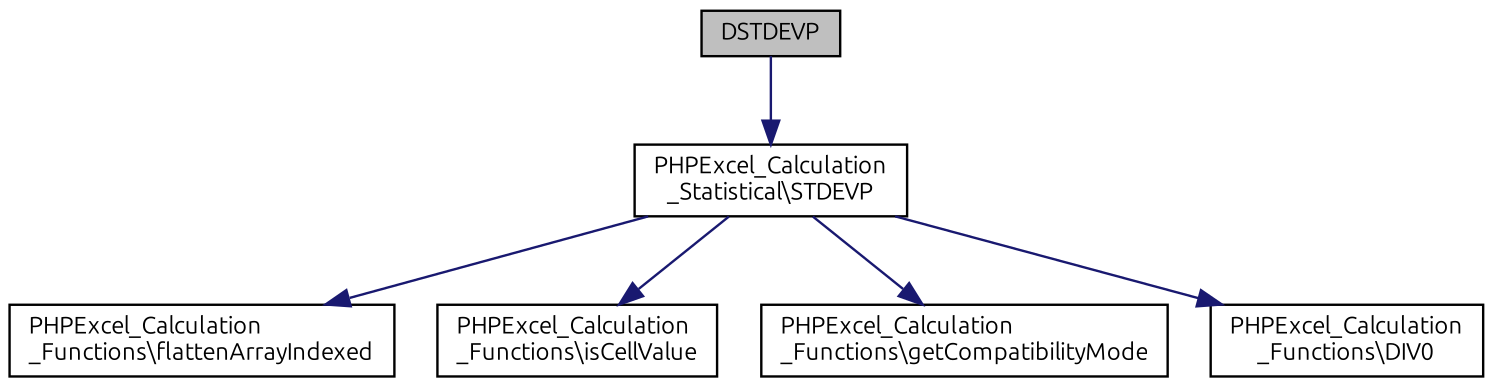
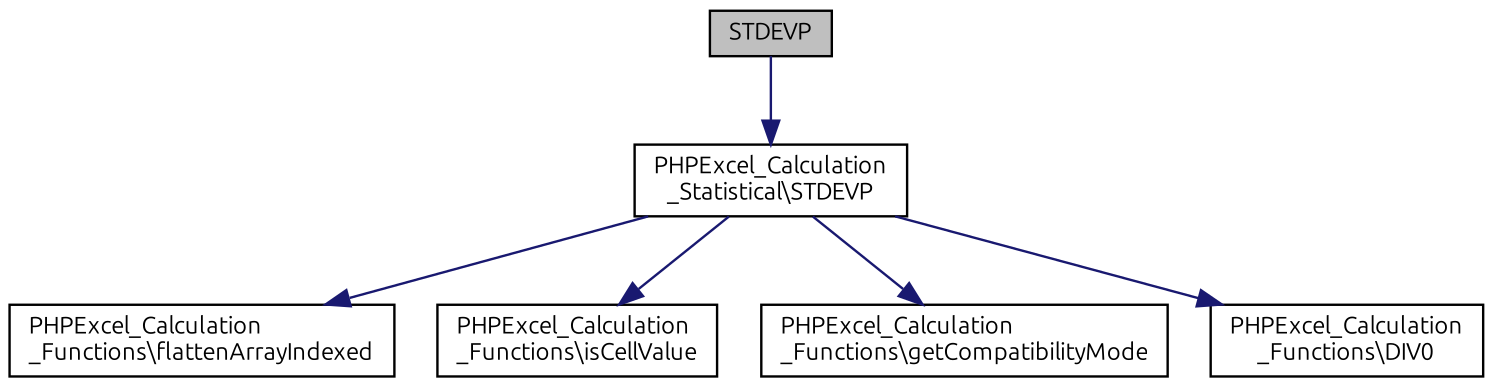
(771, 33) -> (771, 33)
